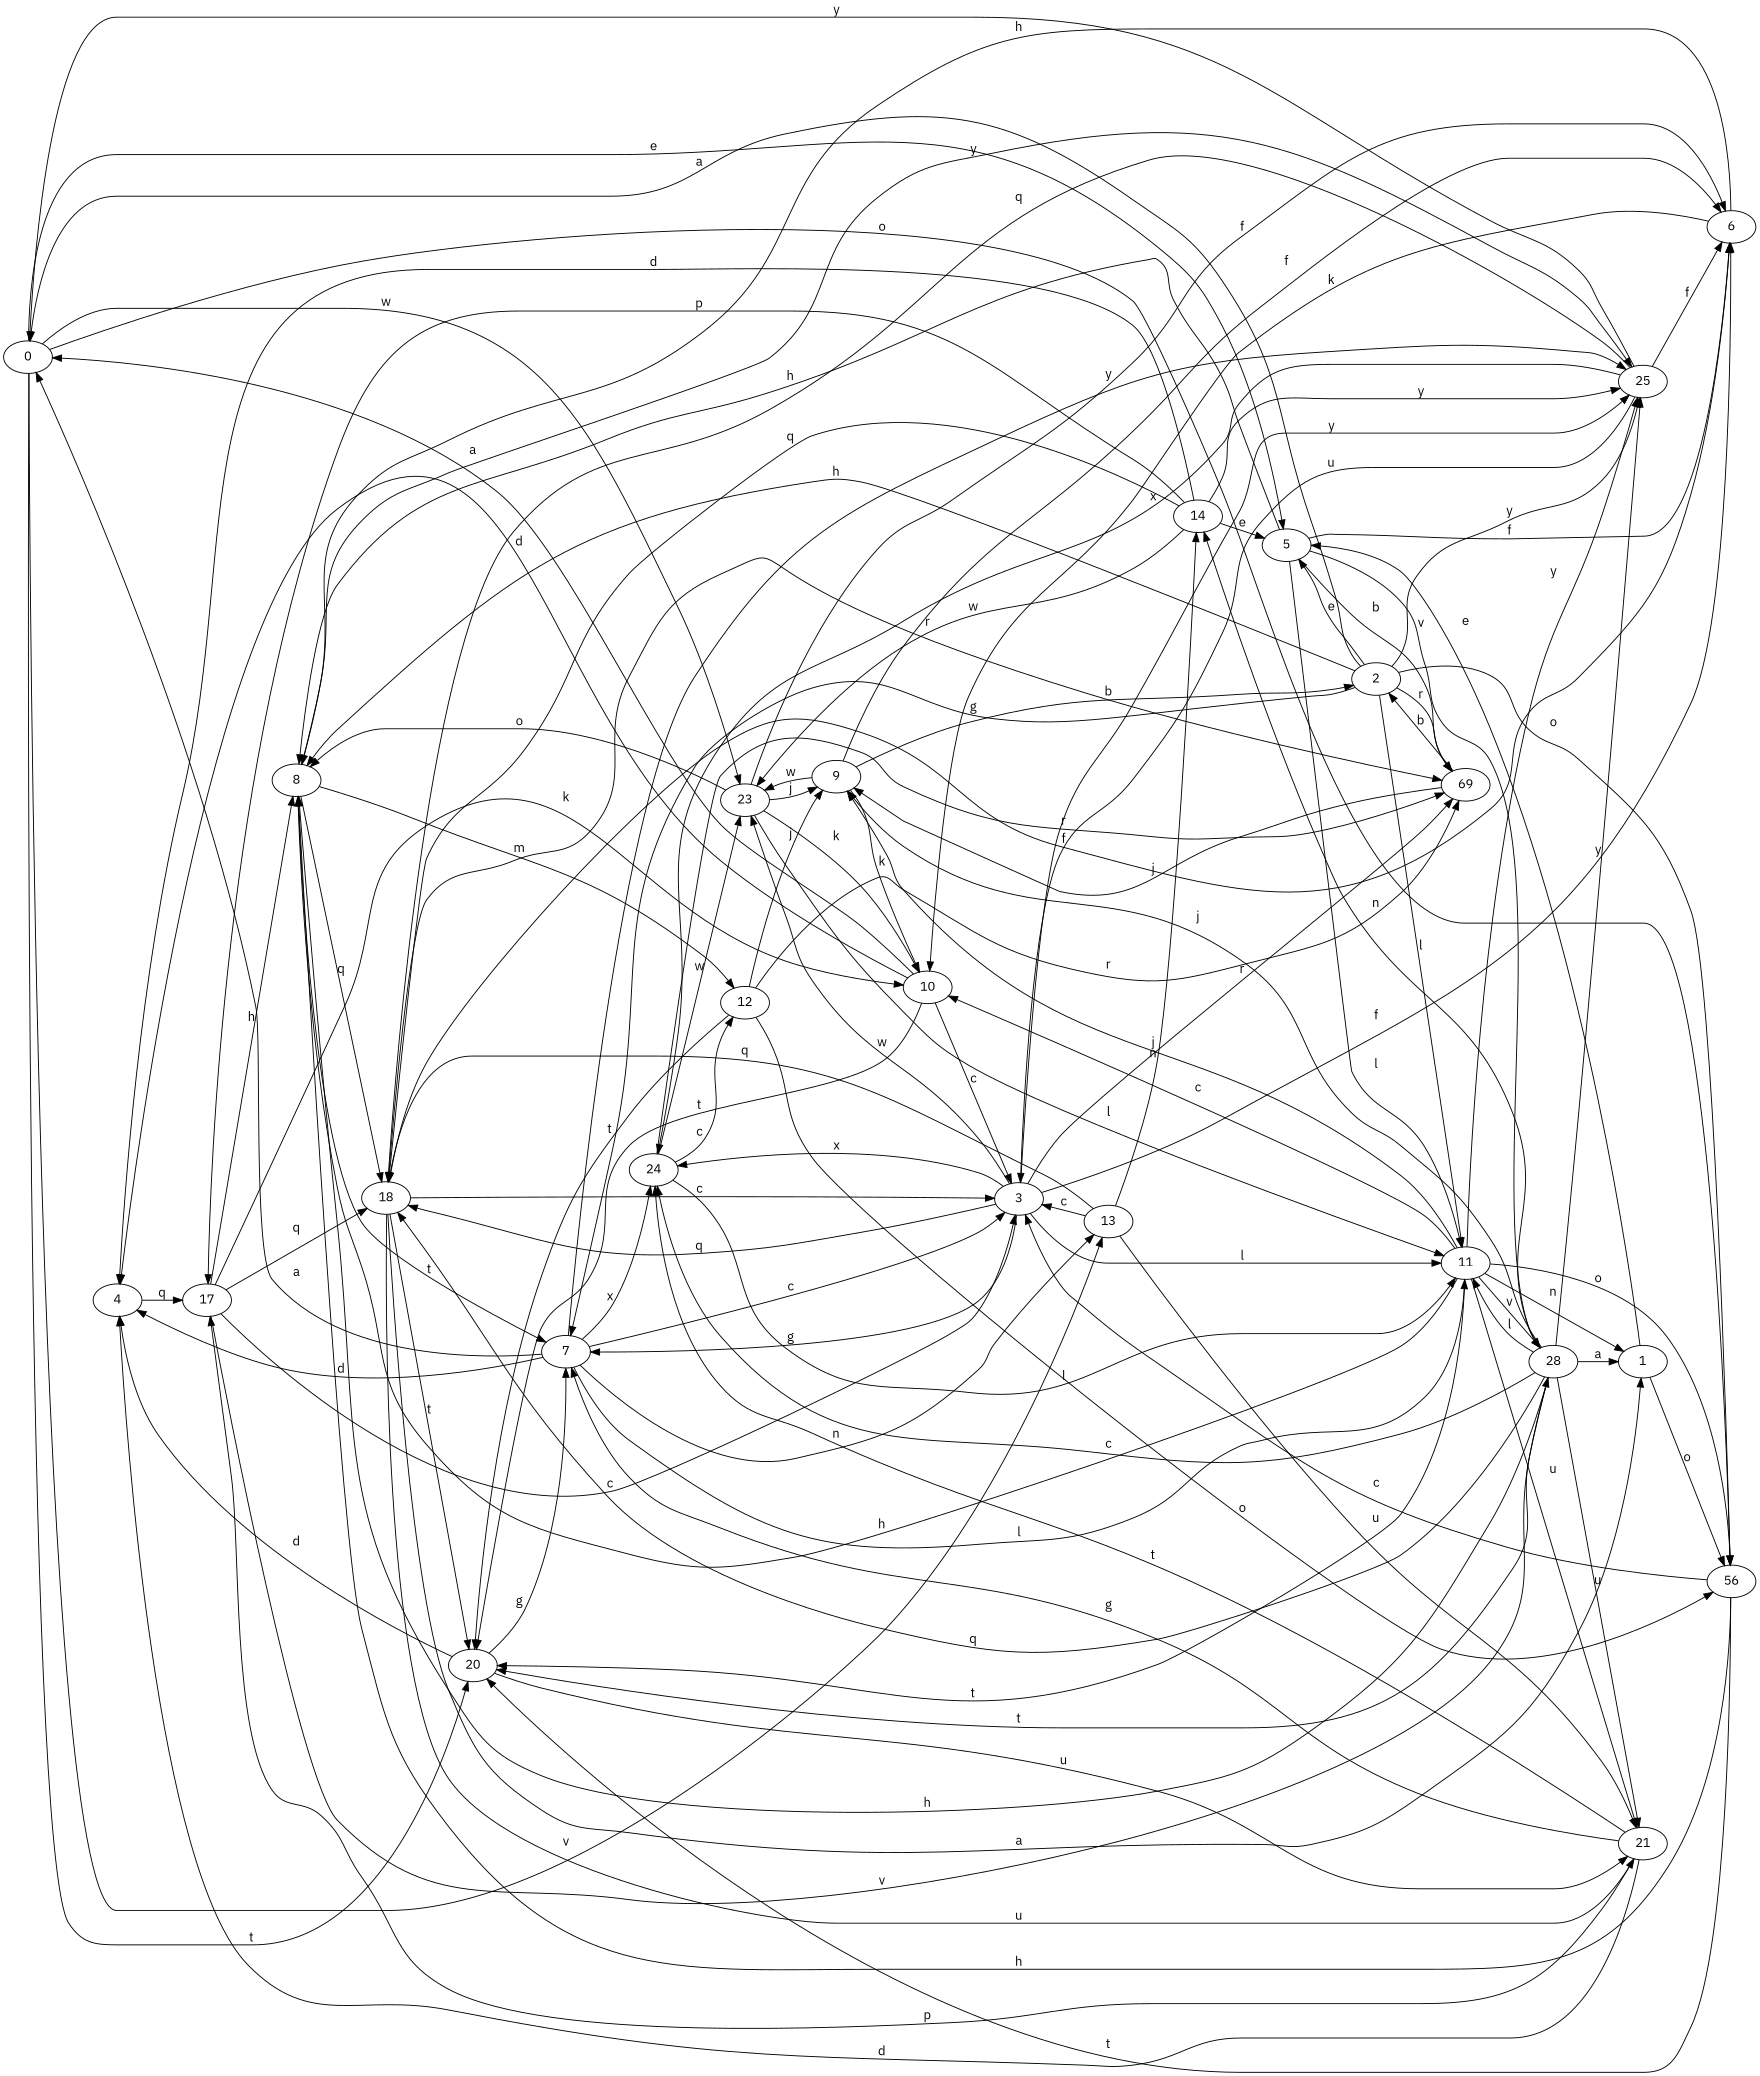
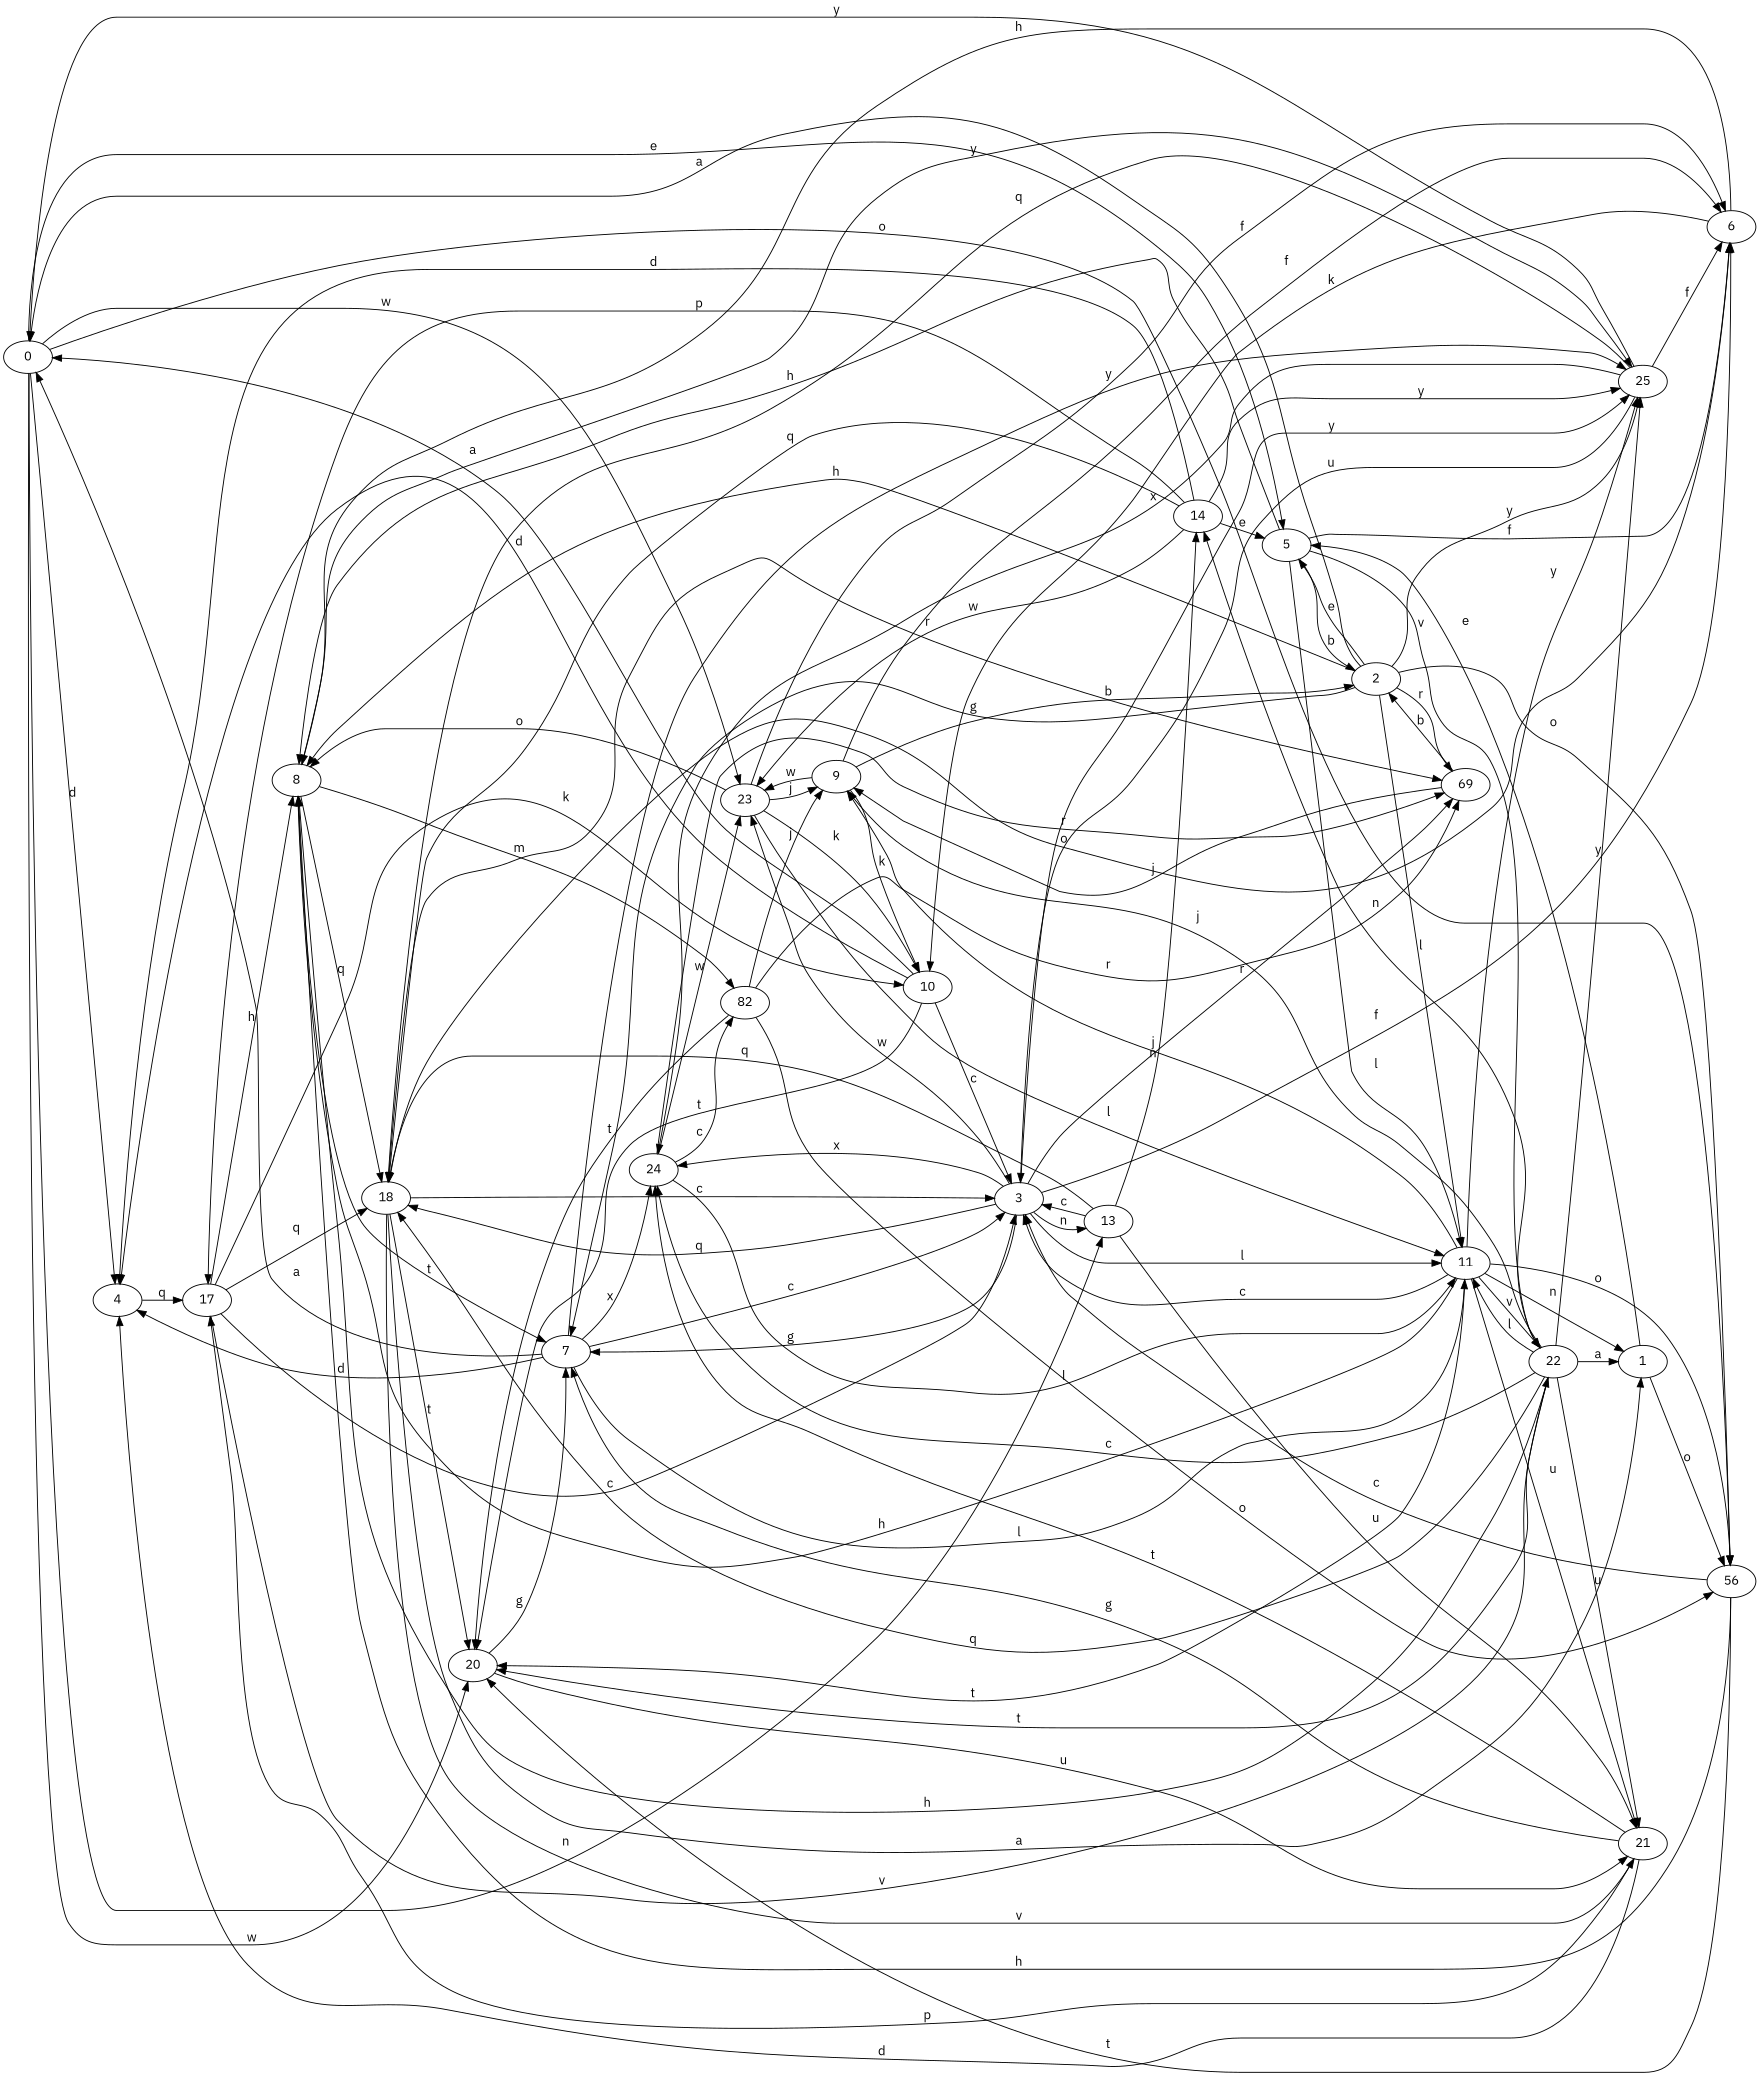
(1395, 648) -> (1317, 616)
(1064, 840) -> (1064, 840)
(745, 1003) -> (745, 1003)
(1213, 1112) -> (1222, 1300)
(1553, 1362) -> (1553, 1362)
(860, 1442) -> (1054, 1226)
(246, 1527) -> (72, 824)
(566, 1842) -> (566, 1842)
(1019, 1916) -> (1019, 1916)
(252, 1938) -> (252, 1938)
